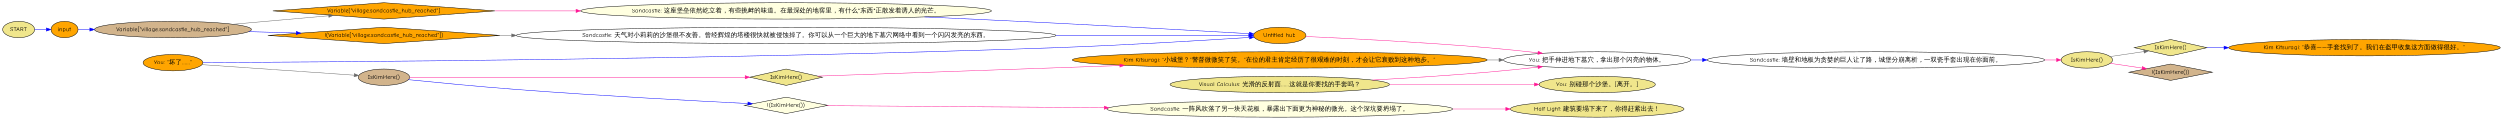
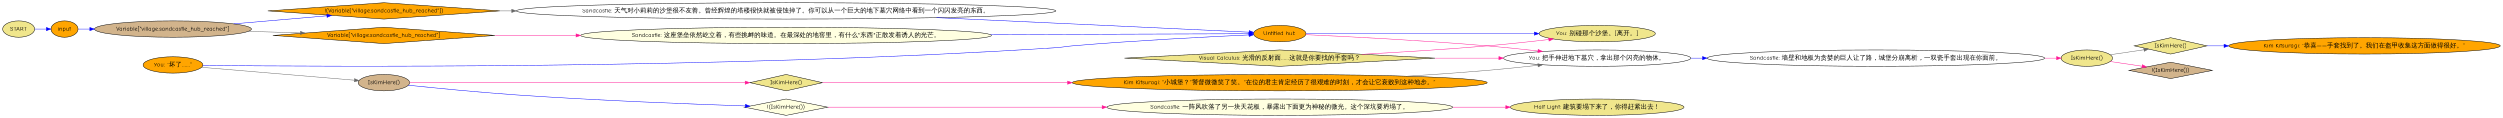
none -> (1420, 34)
(1280, 84) -> (1280, 58)
